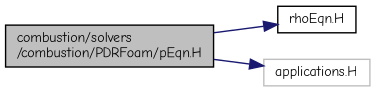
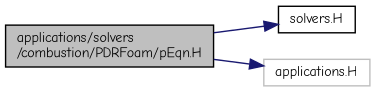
(317, 20) -> (317, 20)
(110, 46) -> (110, 46)
